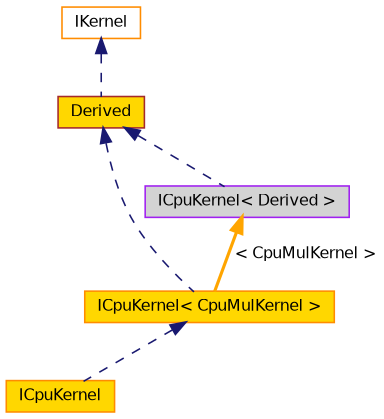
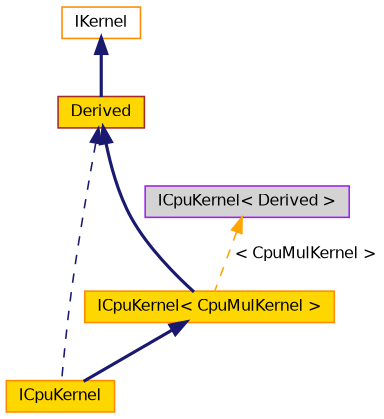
(101, 75) -> (101, 75)
(181, 161) -> (76, 262)
(136, 226) -> (136, 226)
(226, 262) -> (226, 262)
(128, 356) -> (128, 356)
